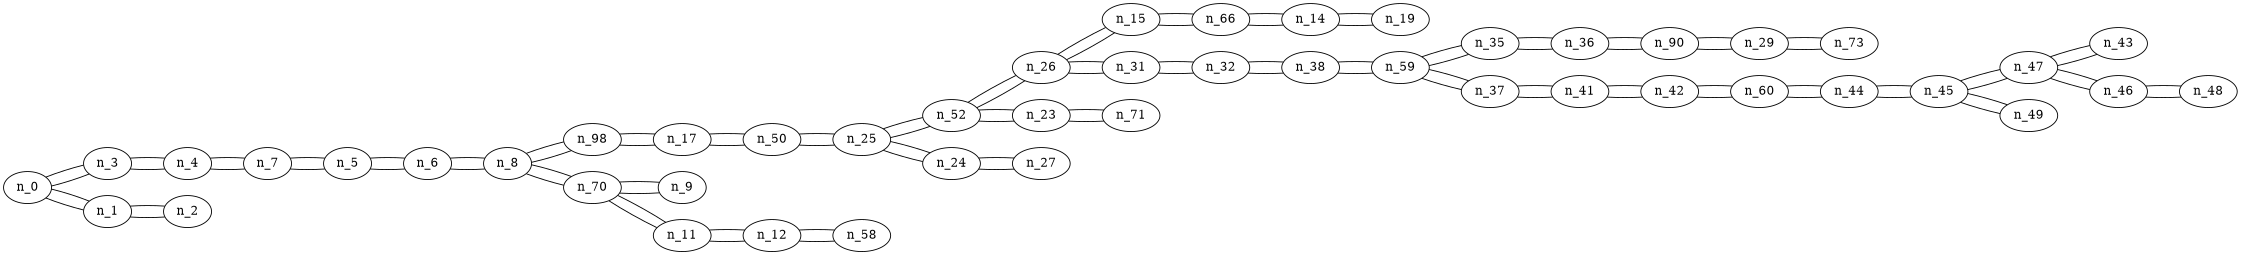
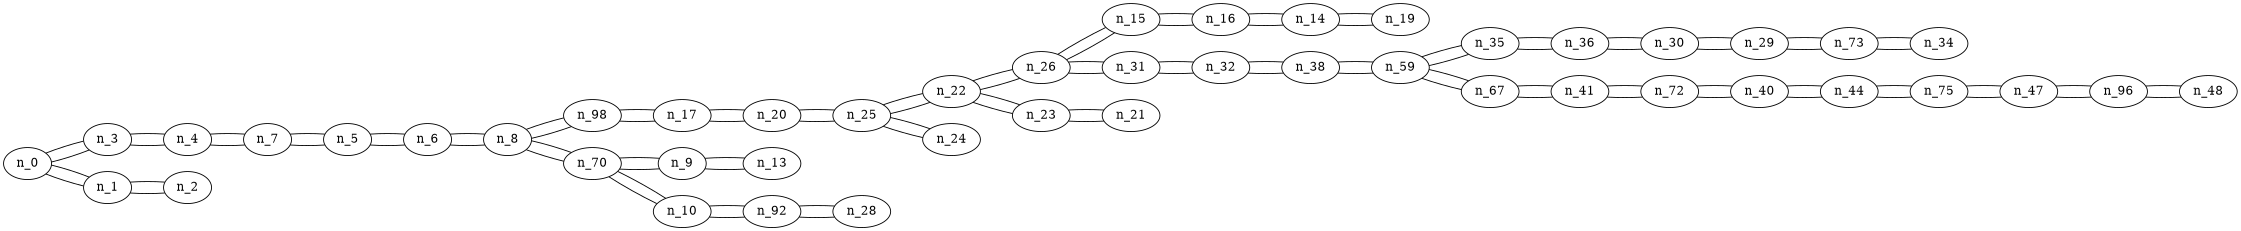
(1221, 20) -> (1221, 20)
(1670, 44) -> (1670, 44)
none -> (1939, 44)
(2119, 44) -> none
(1490, 92) -> (1490, 92)
(1670, 92) -> (1670, 92)
(1759, 92) -> (1759, 92)
(1939, 92) -> (1939, 92)
(2119, 92) -> (2119, 92)
(952, 116) -> (952, 92)
(1131, 116) -> (1131, 116)
(2029, 116) -> none
(772, 140) -> (772, 116)
none -> (772, 164)
(1041, 164) -> none
(682, 236) -> (682, 212)
(772, 236) -> (772, 212)
(862, 236) -> (862, 212)
